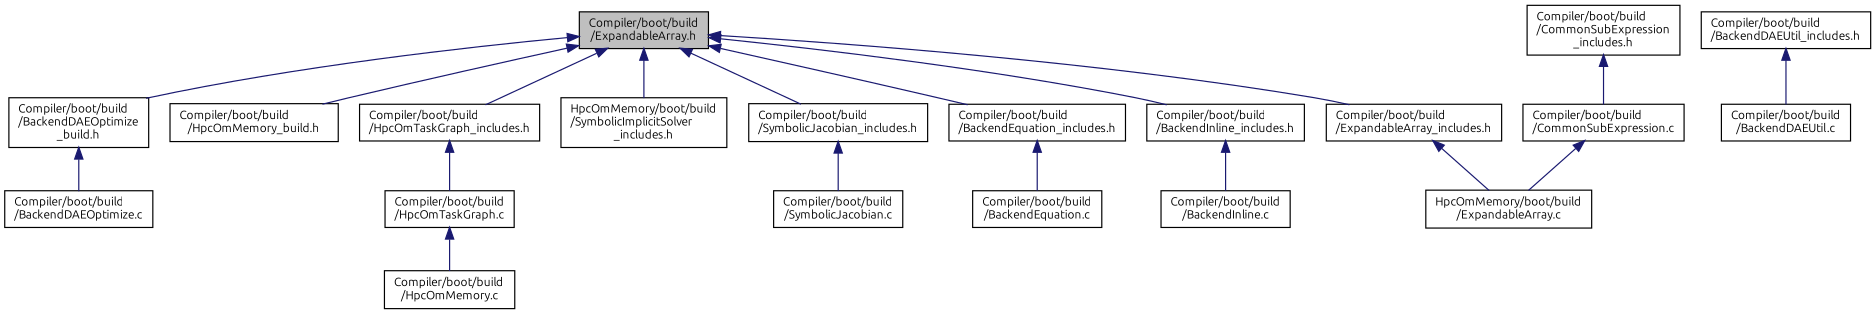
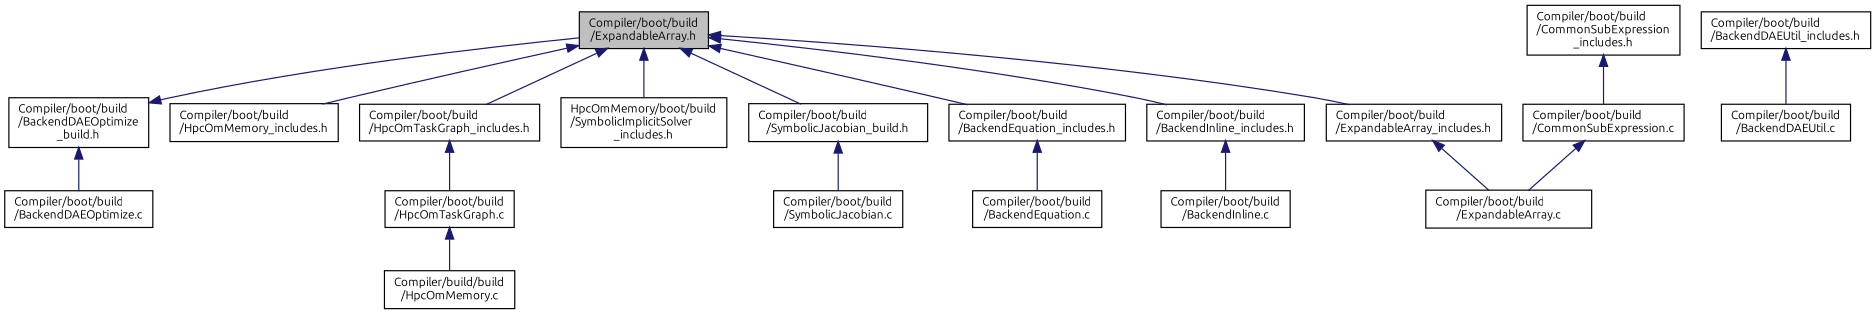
(356, 62) -> (369, 63)
(254, 123) -> (254, 123)
(838, 123) -> (838, 123)
(1509, 209) -> (1509, 209)
(450, 290) -> (450, 290)
